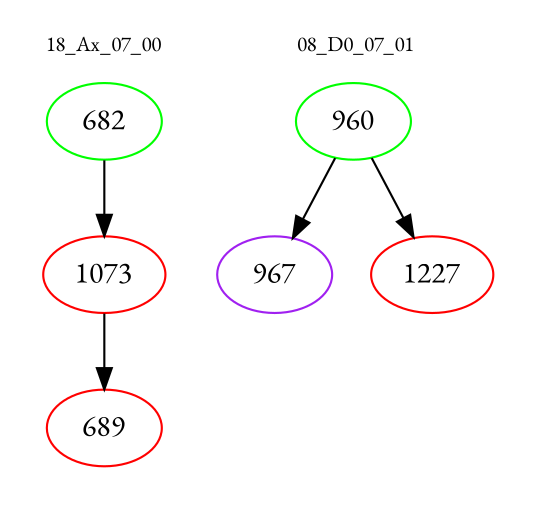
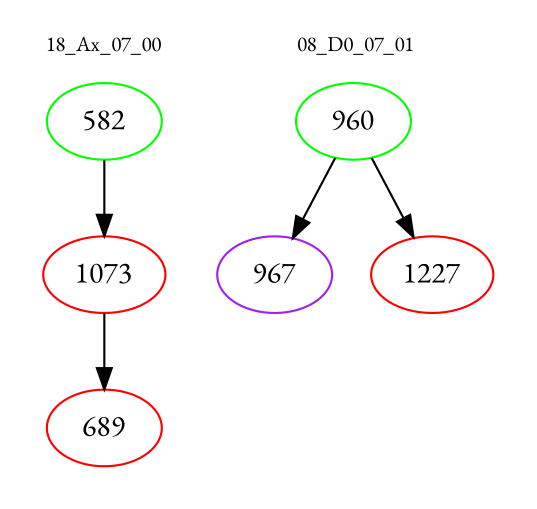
(104, 121) -> (104, 121)
